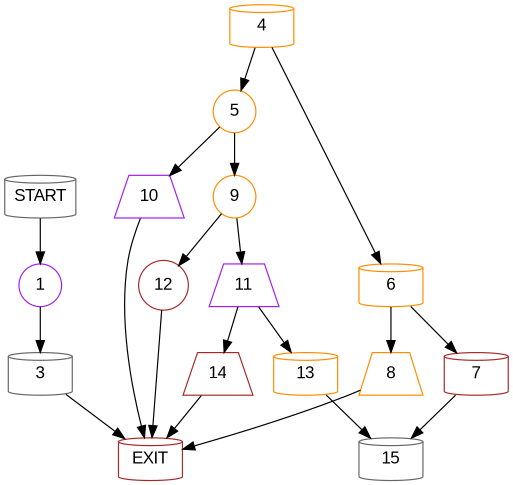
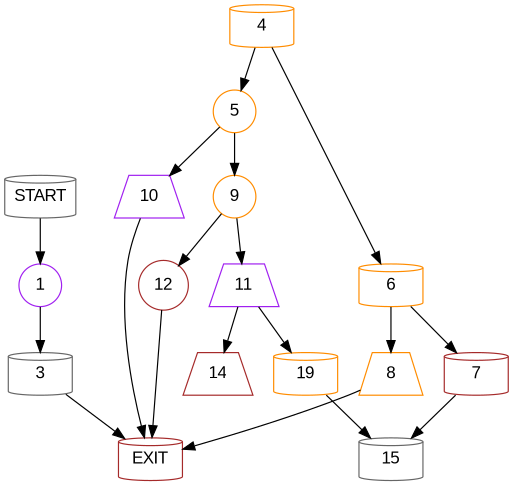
(306, 374) -> (306, 374)
(188, 412) -> none
